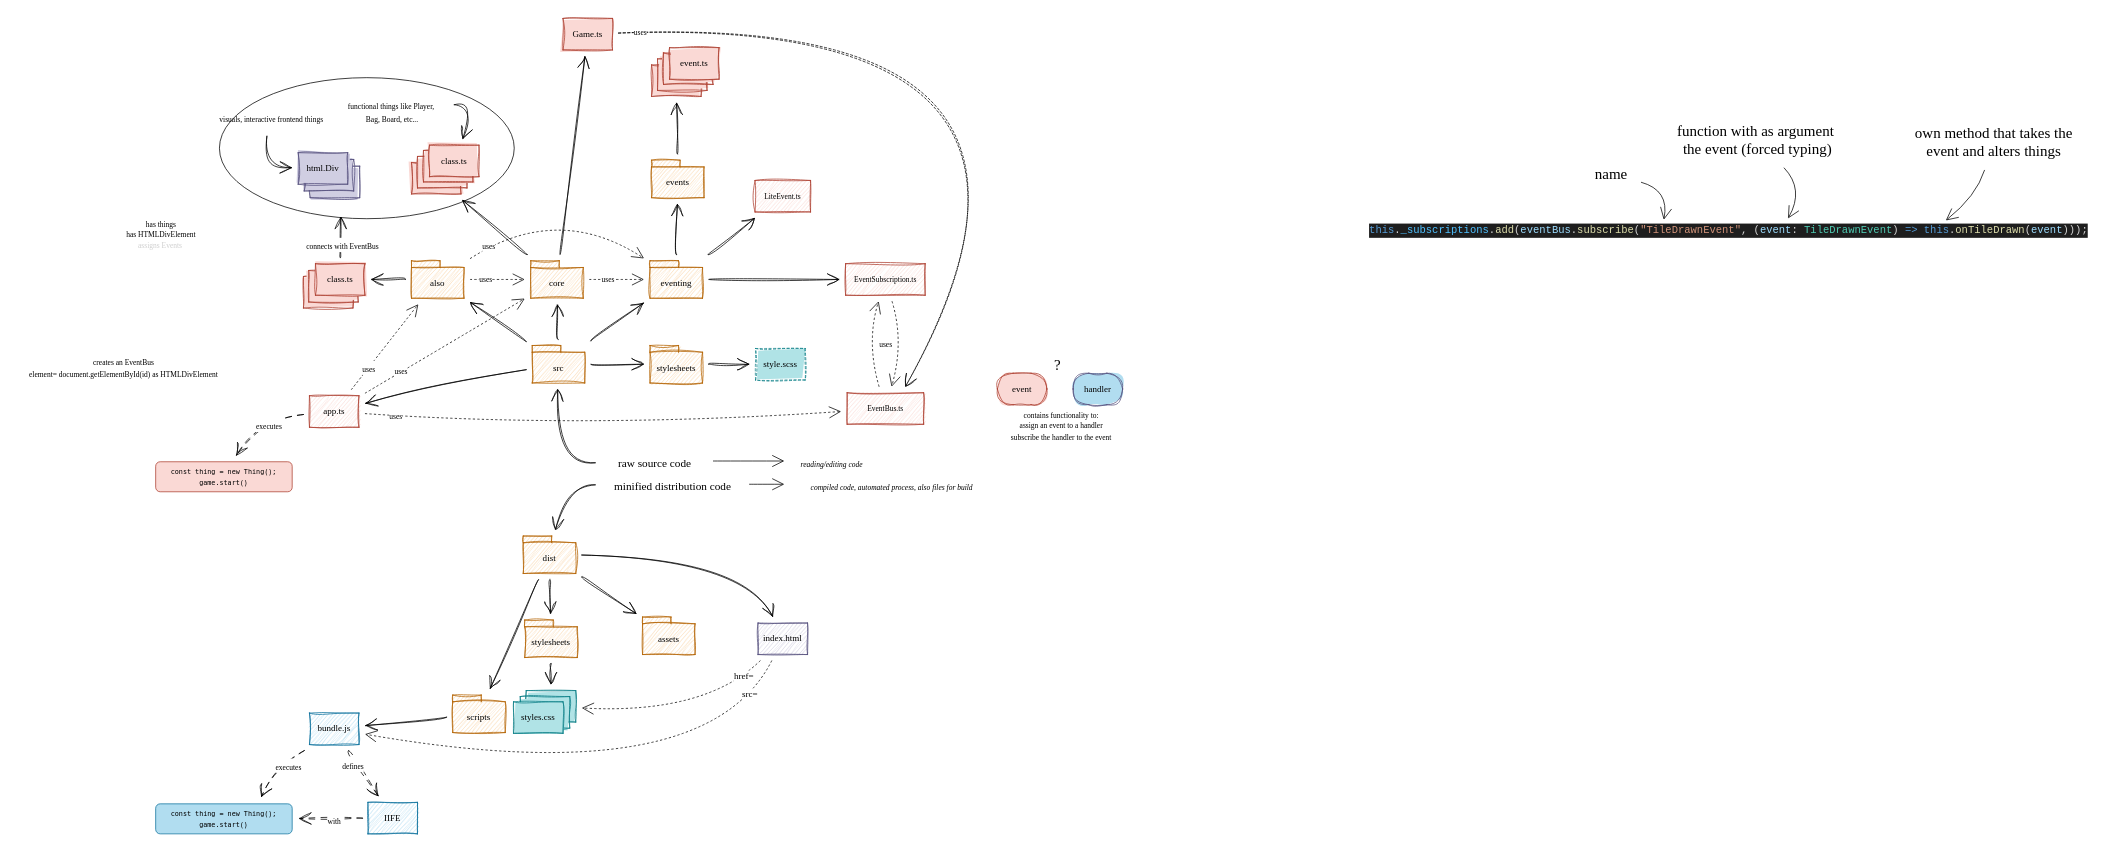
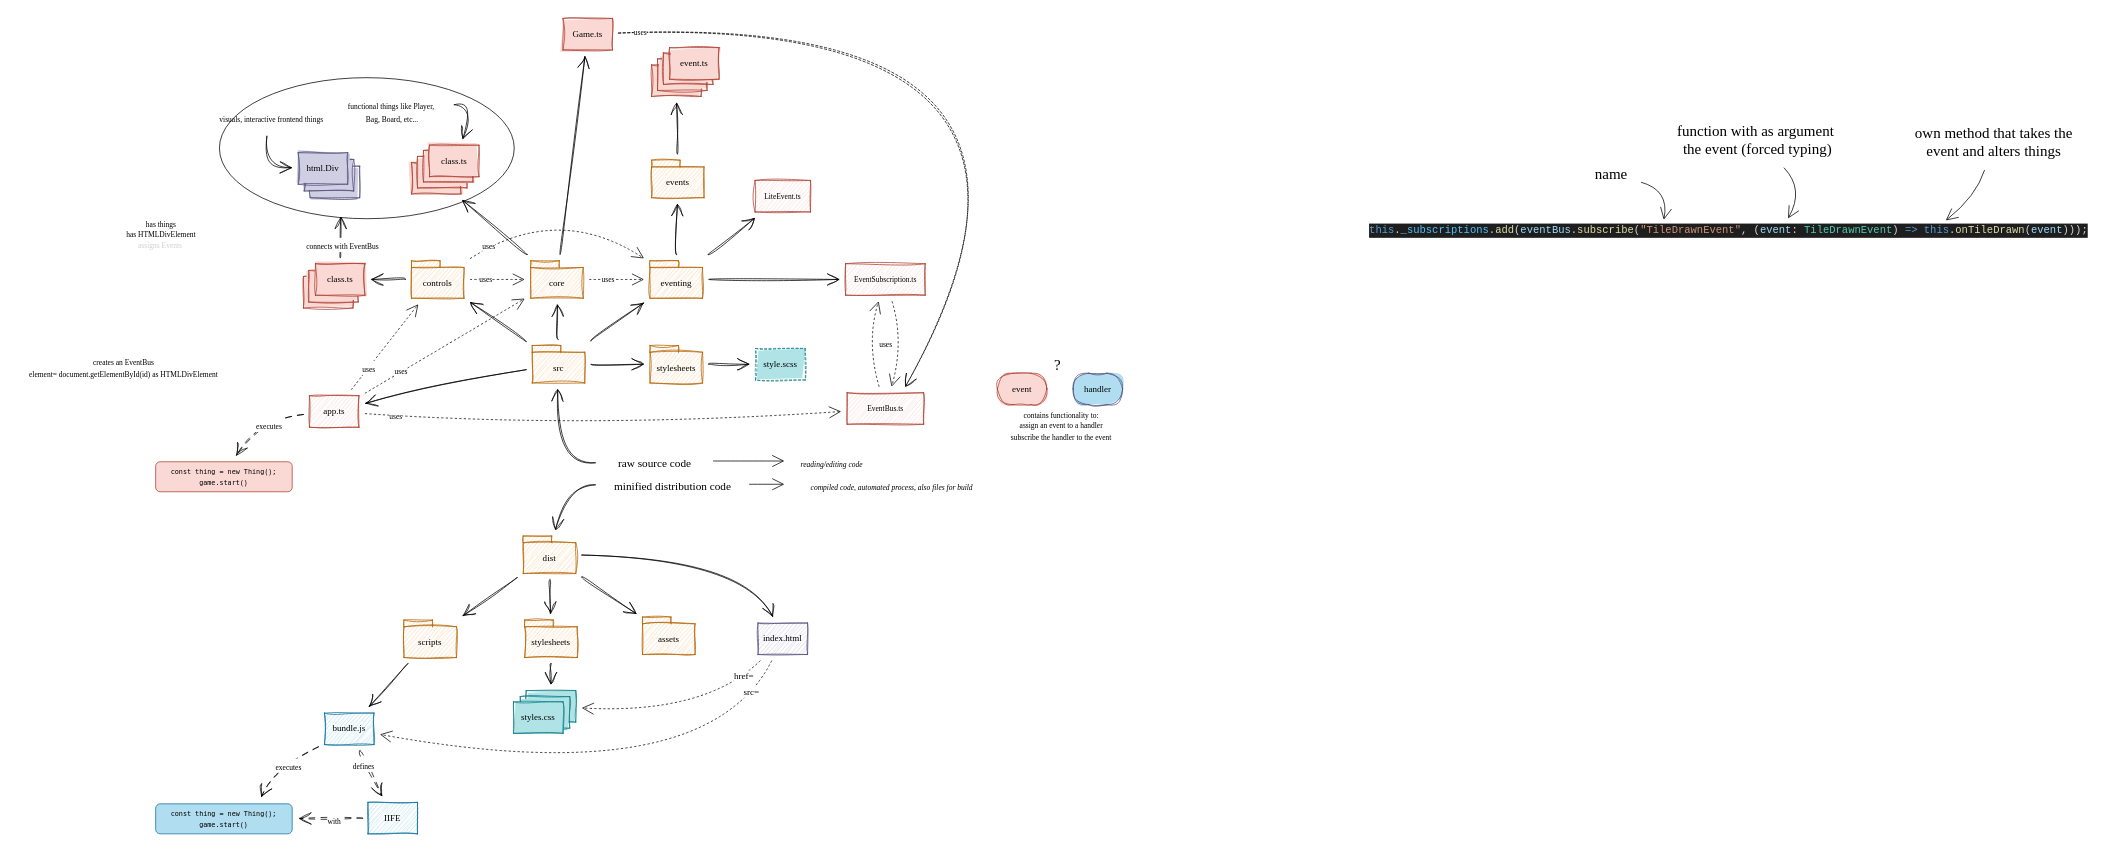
(438, 283) -> (438, 283)
(479, 714) -> (430, 639)
(334, 729) -> (349, 729)
